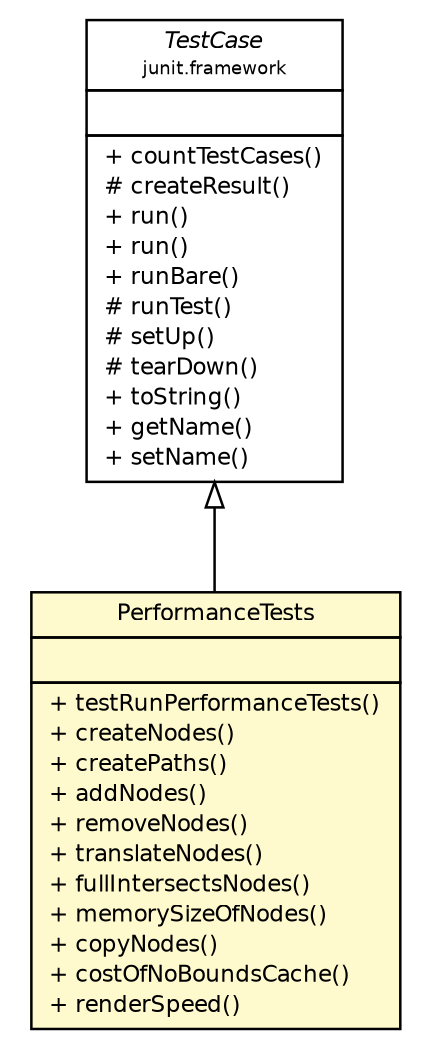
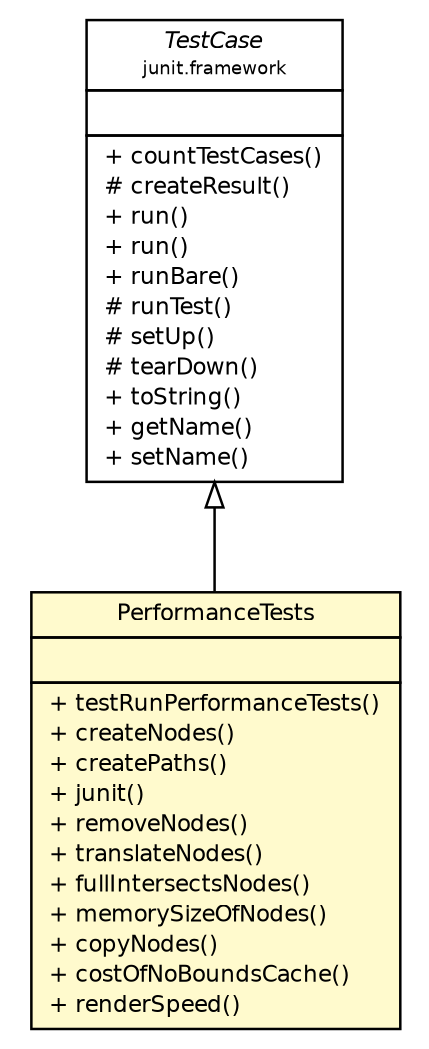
(129, 794) -> (98, 794)
